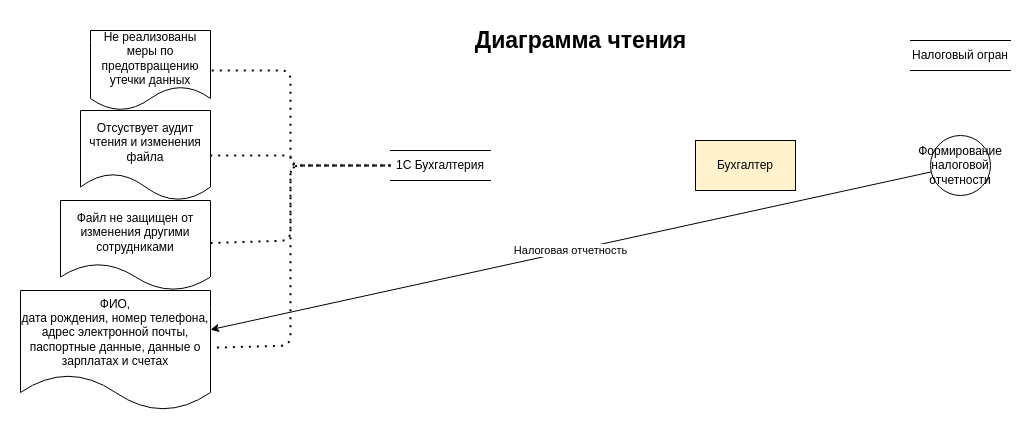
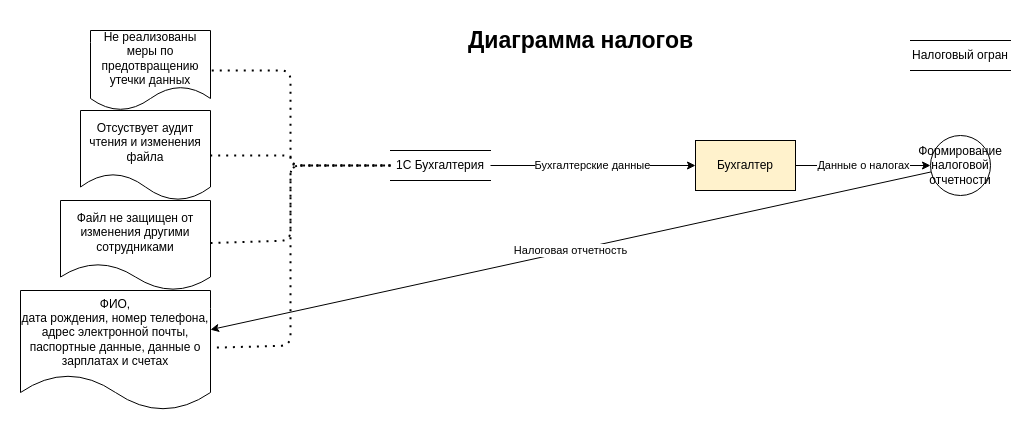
(581, 41) -> (581, 41)
none -> (590, 166)
none -> (860, 166)
